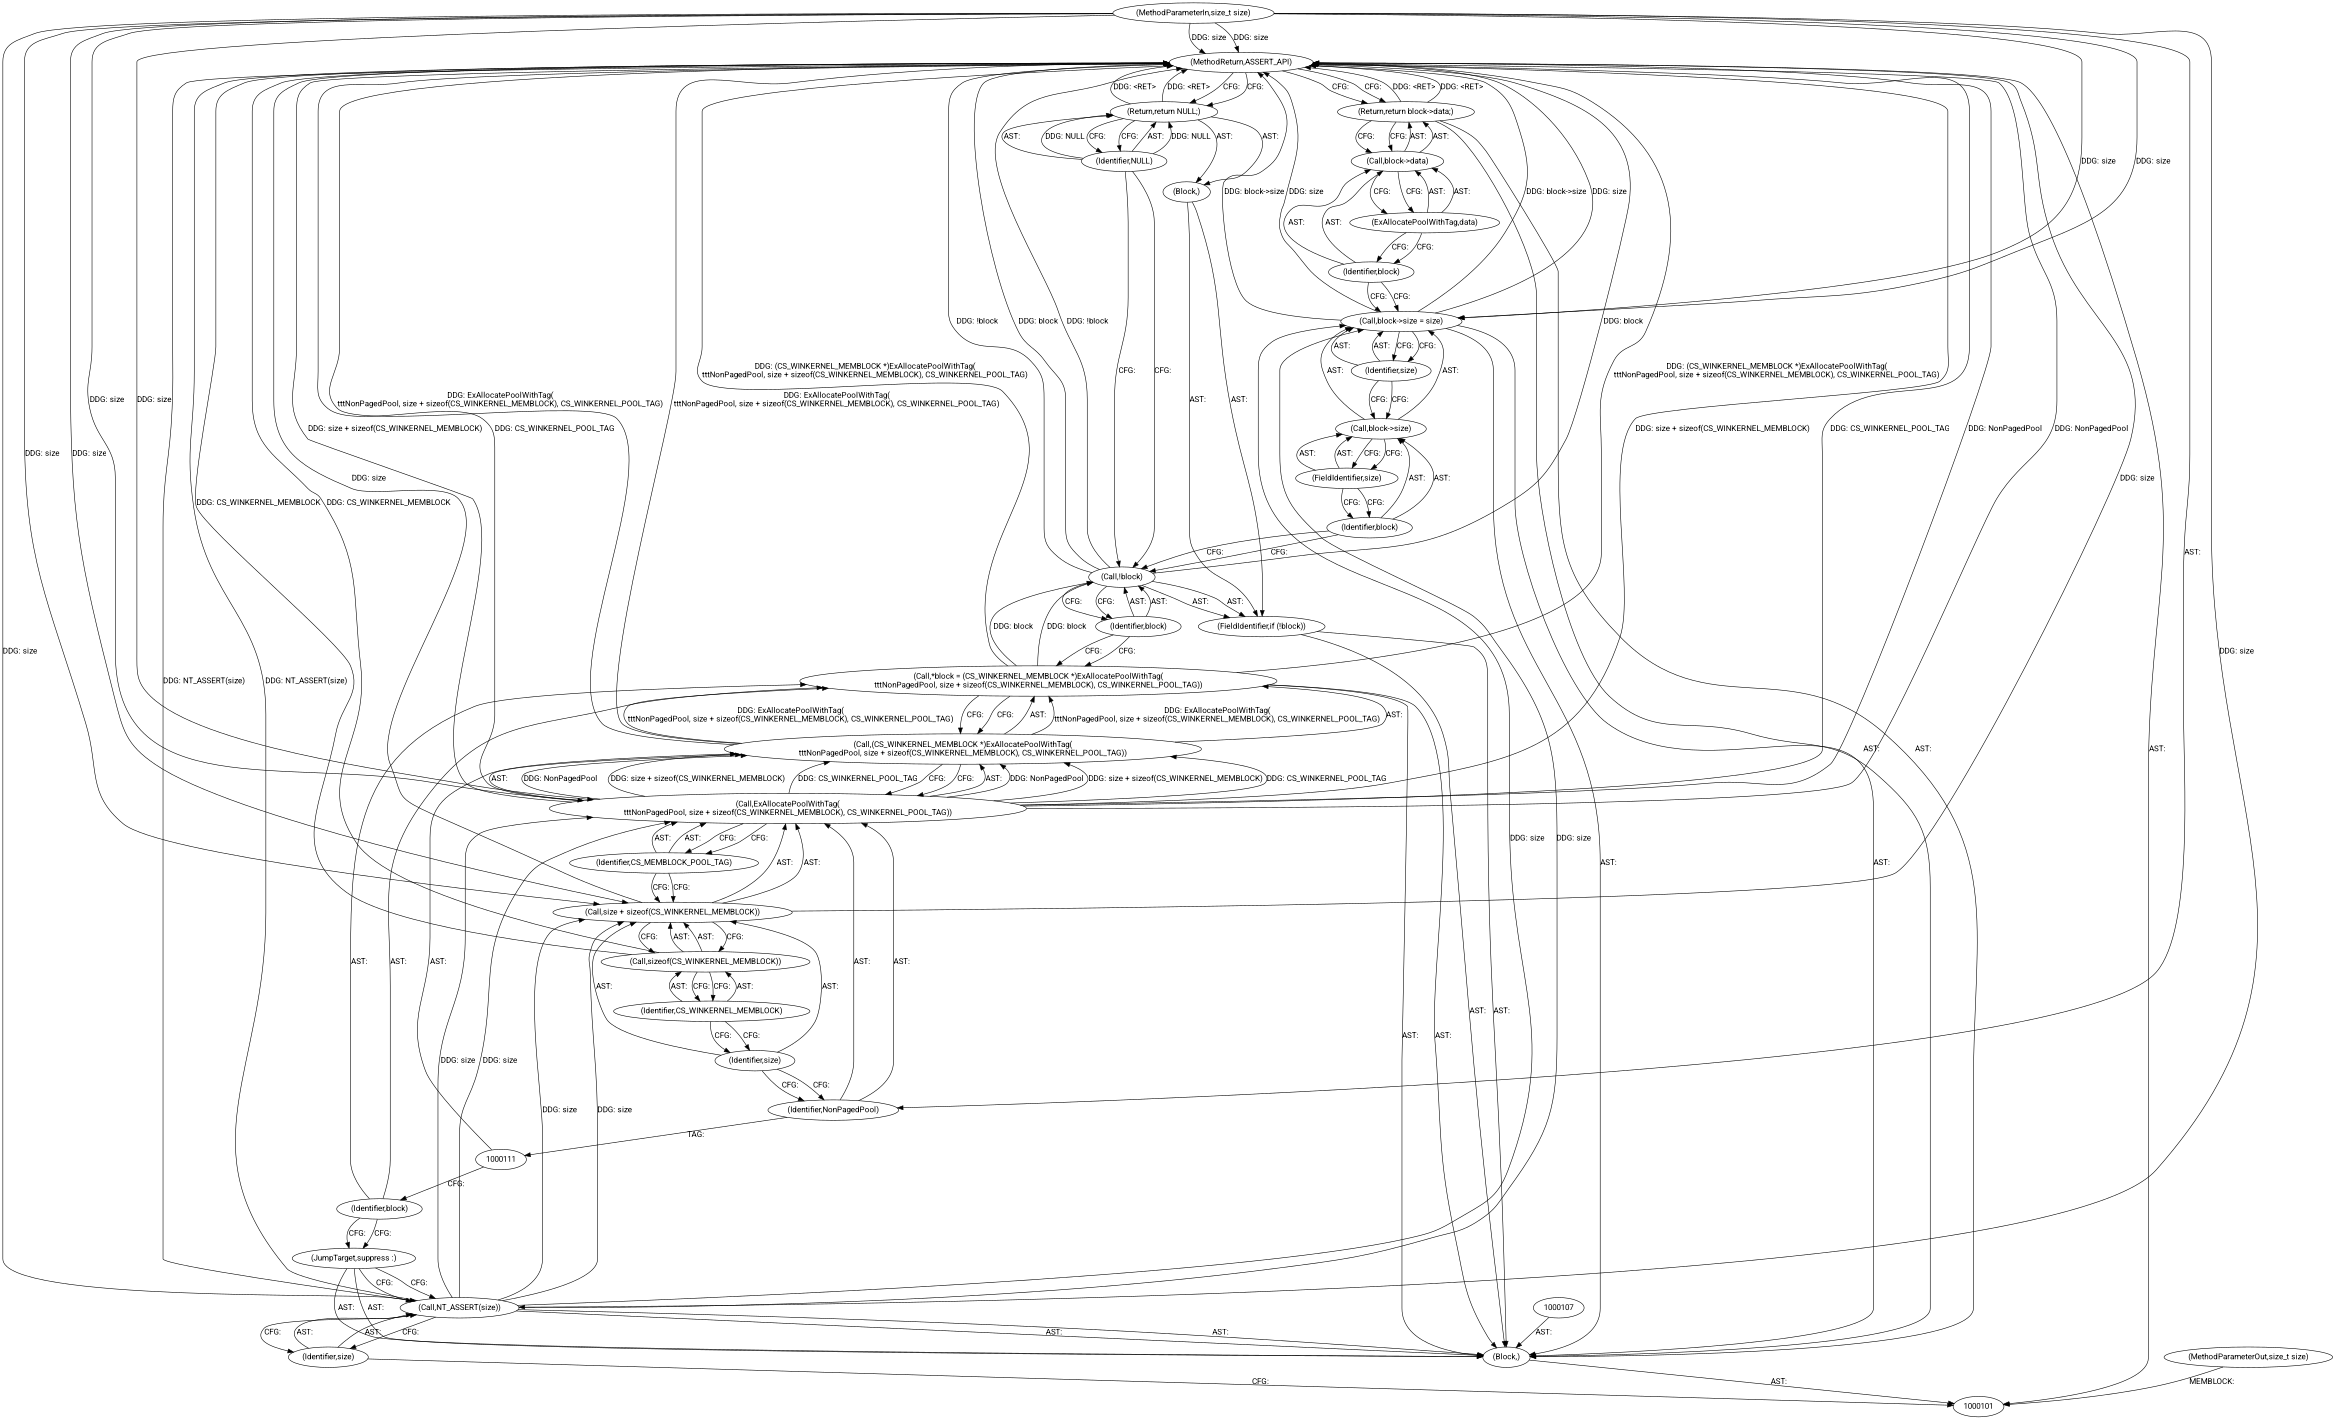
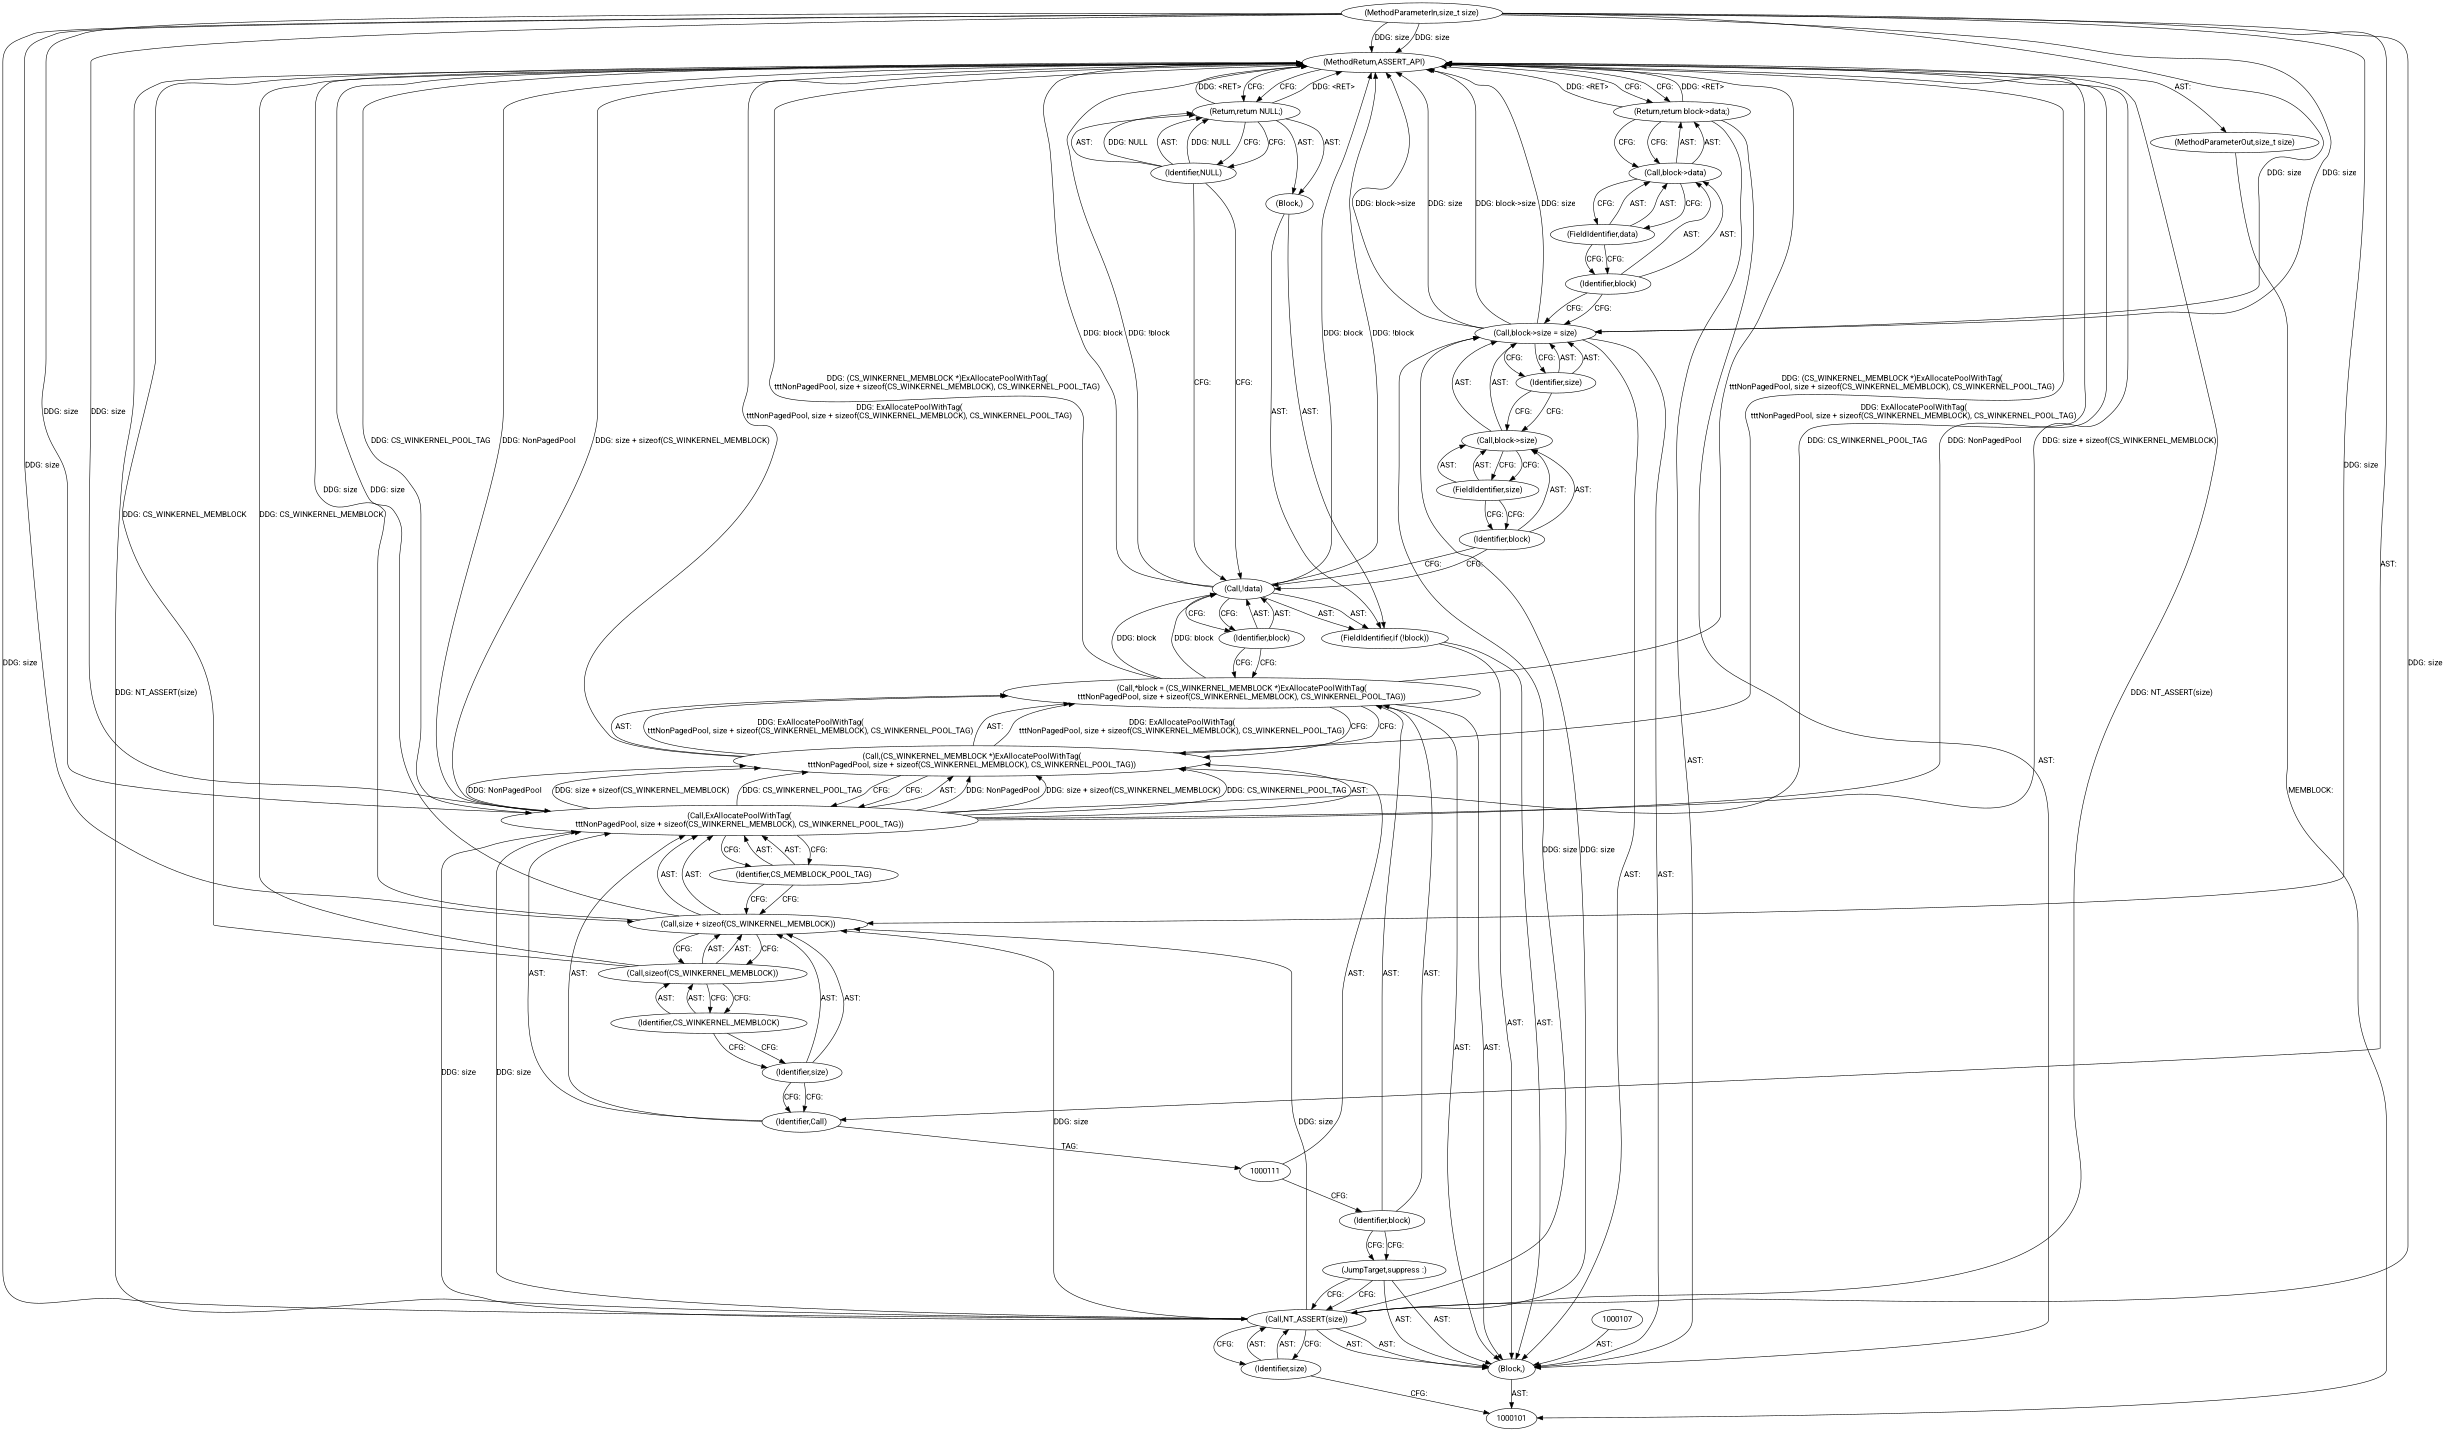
(1425, 223) -> (1602, 235)
(2153, 429) -> (1842, 69)
(1122, 577) -> (1243, 589)
(833, 1110) -> (802, 1122)
